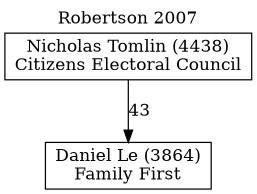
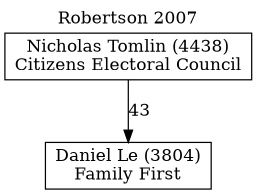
(128, 166) -> (128, 166)
